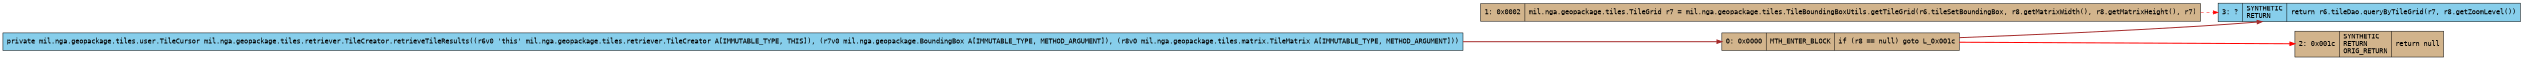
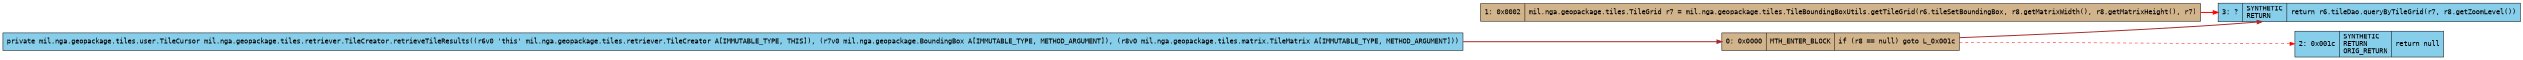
(2207, 12) -> (2207, 12)
(2125, 43) -> (2125, 43)
(2369, 44) -> (2369, 44)
